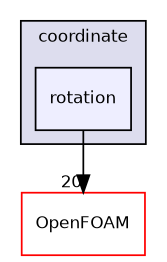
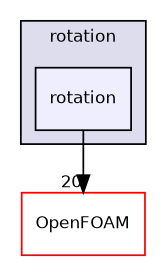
(83, 37) -> (83, 37)
